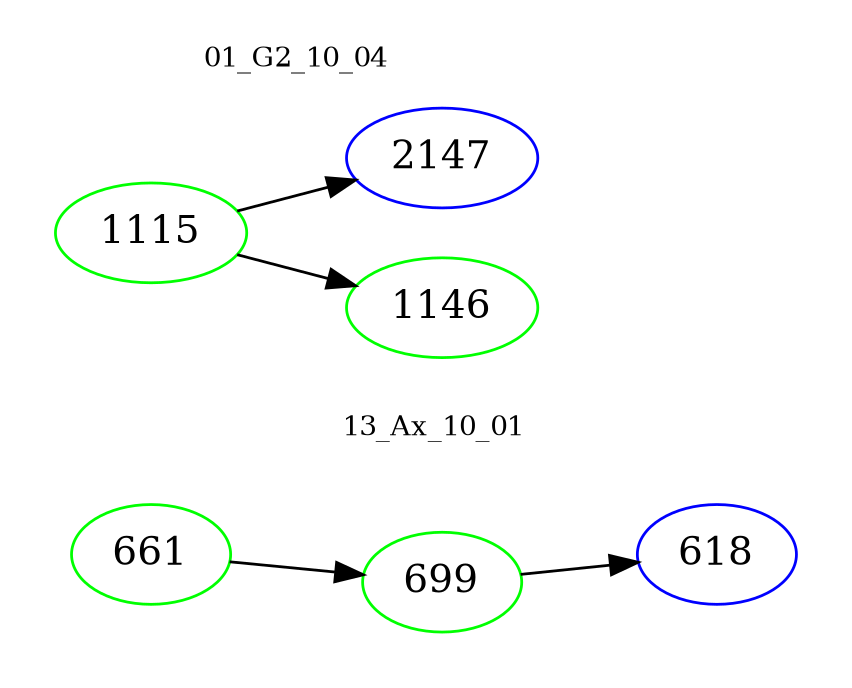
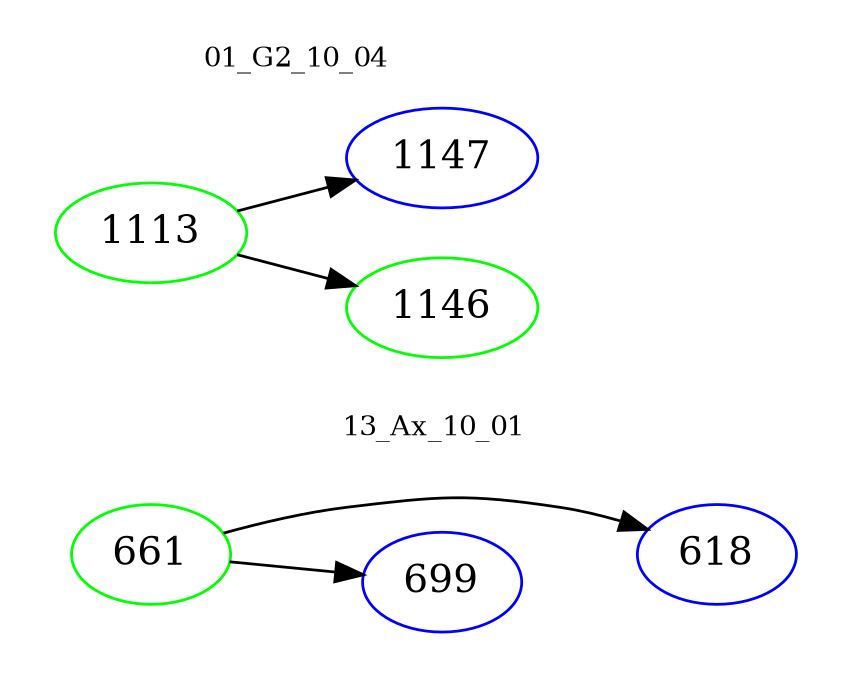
(442, 158) -> (442, 158)
(151, 233) -> (151, 233)
(565, 570) -> (421, 499)
(442, 582) -> (442, 582)
